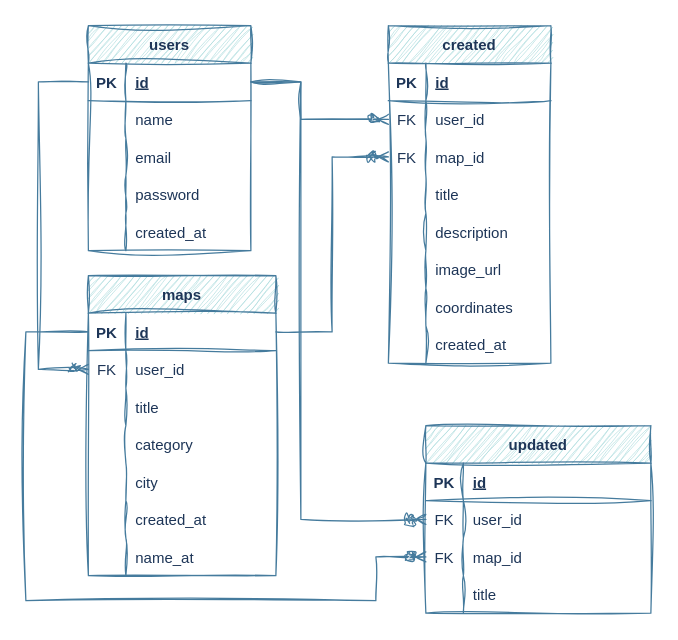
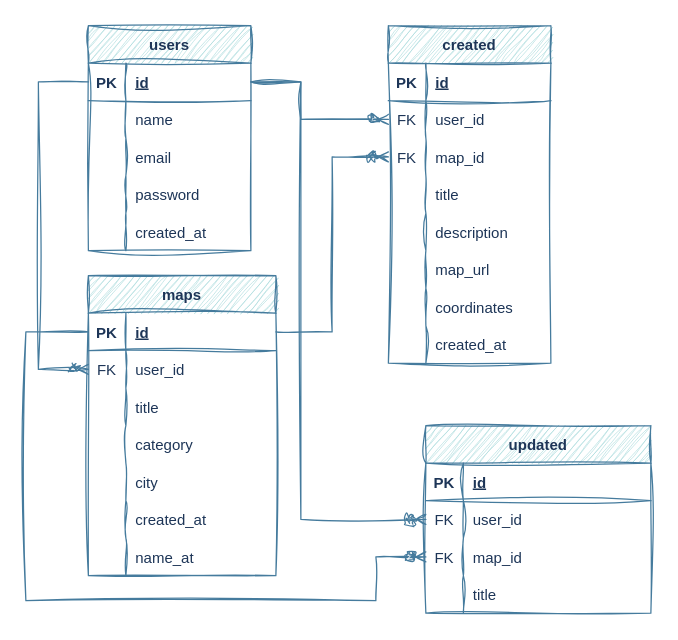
(469, 270) -> (462, 270)
